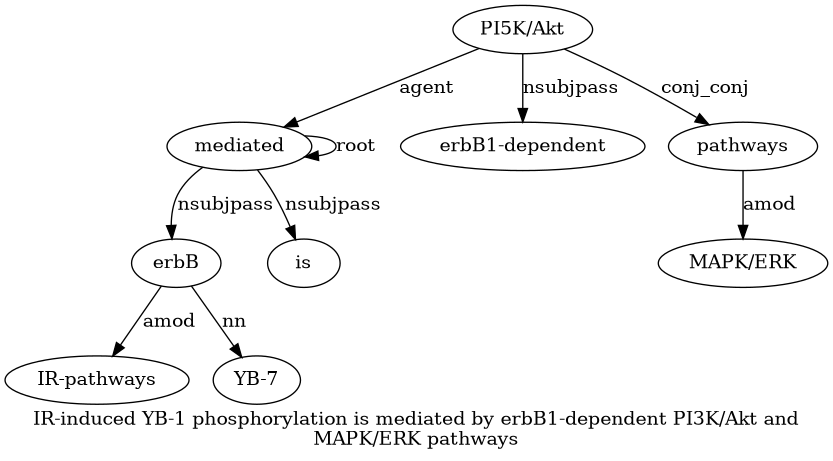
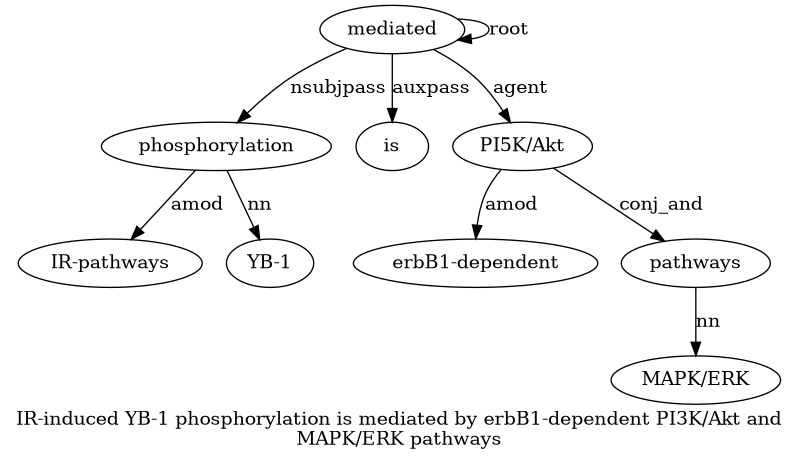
(388, 85) -> (473, 75)
(571, 88) -> (512, 205)
(705, 88) -> (662, 205)
(333, 205) -> (431, 88)
(770, 205) -> (709, 322)
(176, 263) -> (216, 146)
(257, 380) -> (270, 263)
